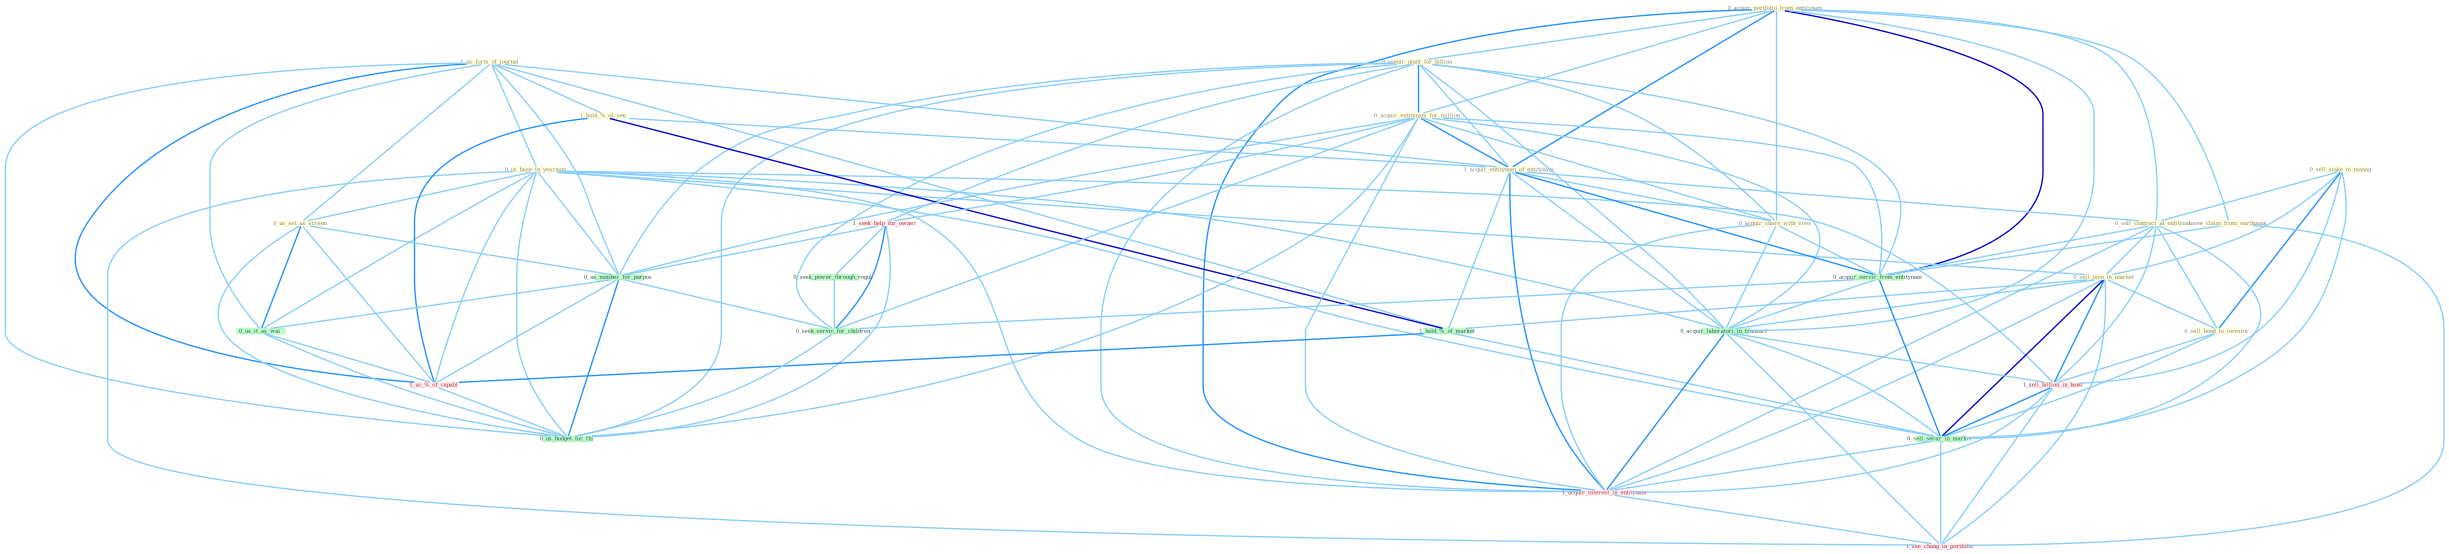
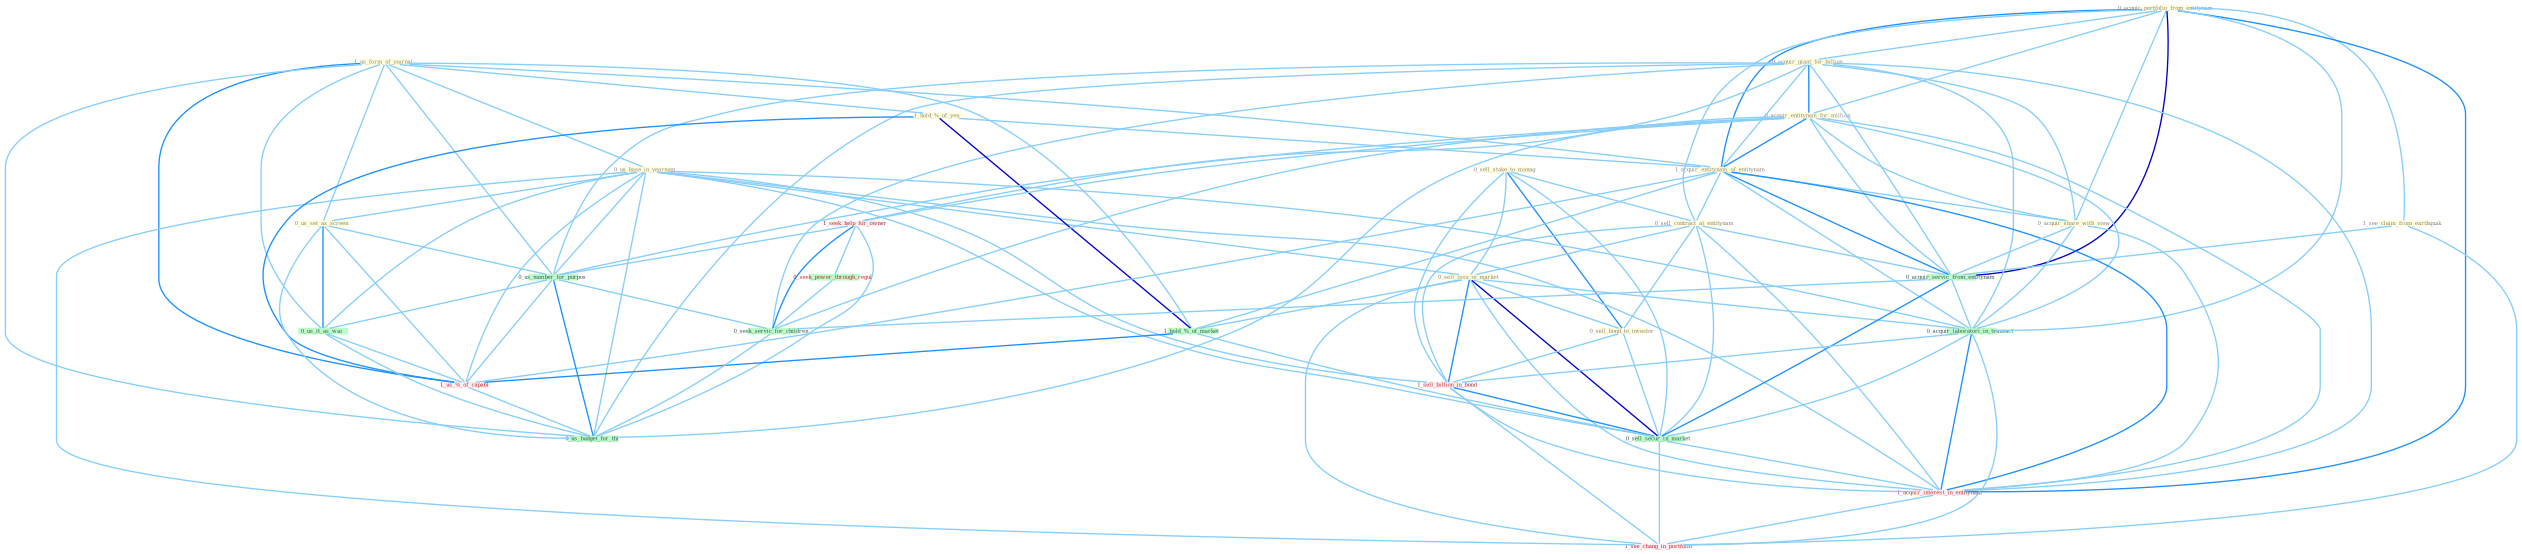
(834, 277) -> (834, 277)
none -> (1096, 285)
